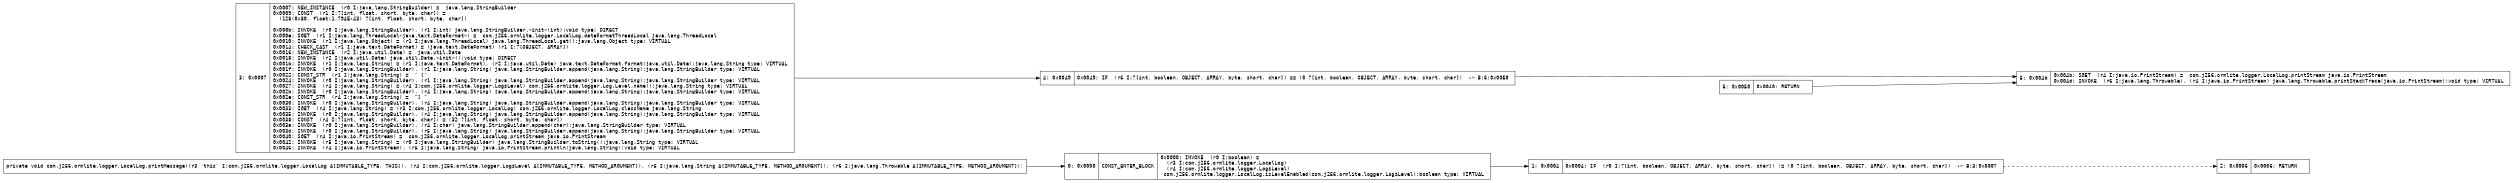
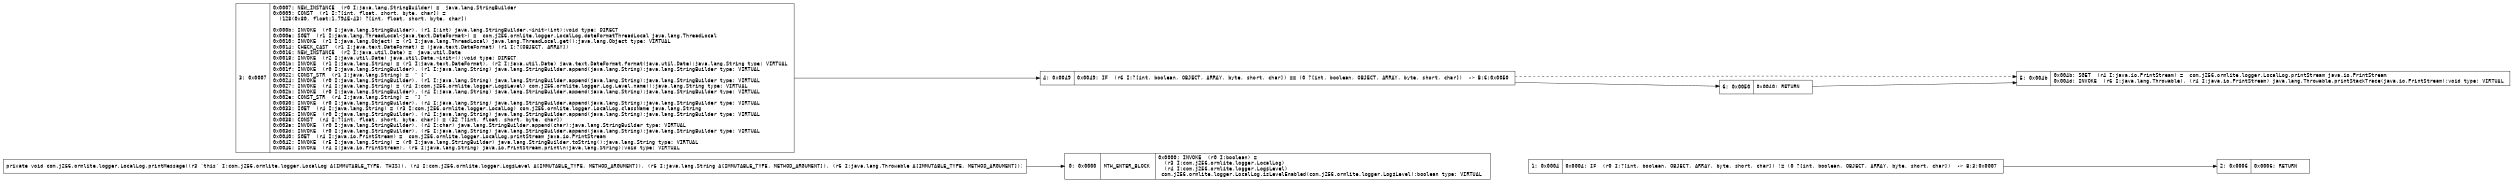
(1764, 76) -> (1764, 76)
none -> (1615, 84)
(1128, 166) -> (1127, 166)
(1507, 166) -> none
(2108, 166) -> (2108, 166)
